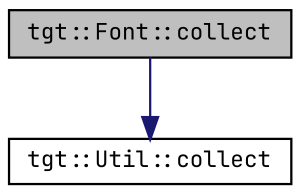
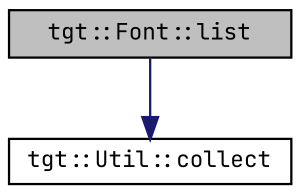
(150, 34) -> (150, 34)
